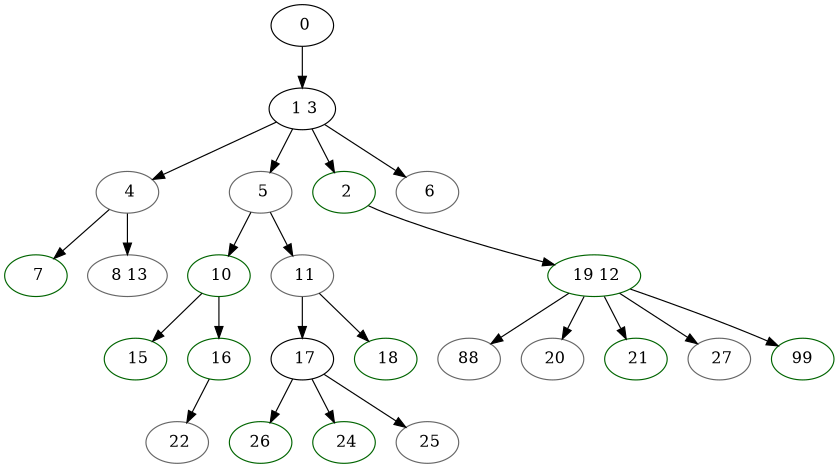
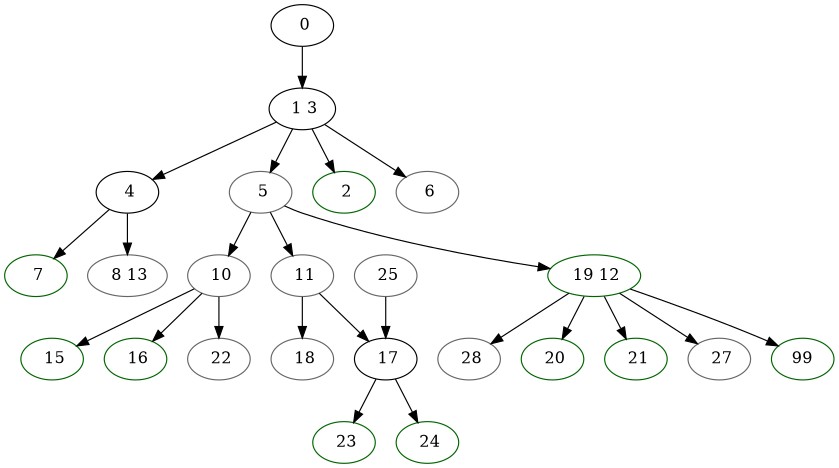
(127, 192) -> (127, 192)
(455, 237) -> (410, 242)
(219, 276) -> (219, 276)
(386, 359) -> (302, 359)
(469, 359) -> (469, 359)
(553, 359) -> (553, 359)
(201, 396) -> (219, 312)
(360, 398) -> (386, 312)
(261, 442) -> (344, 442)
